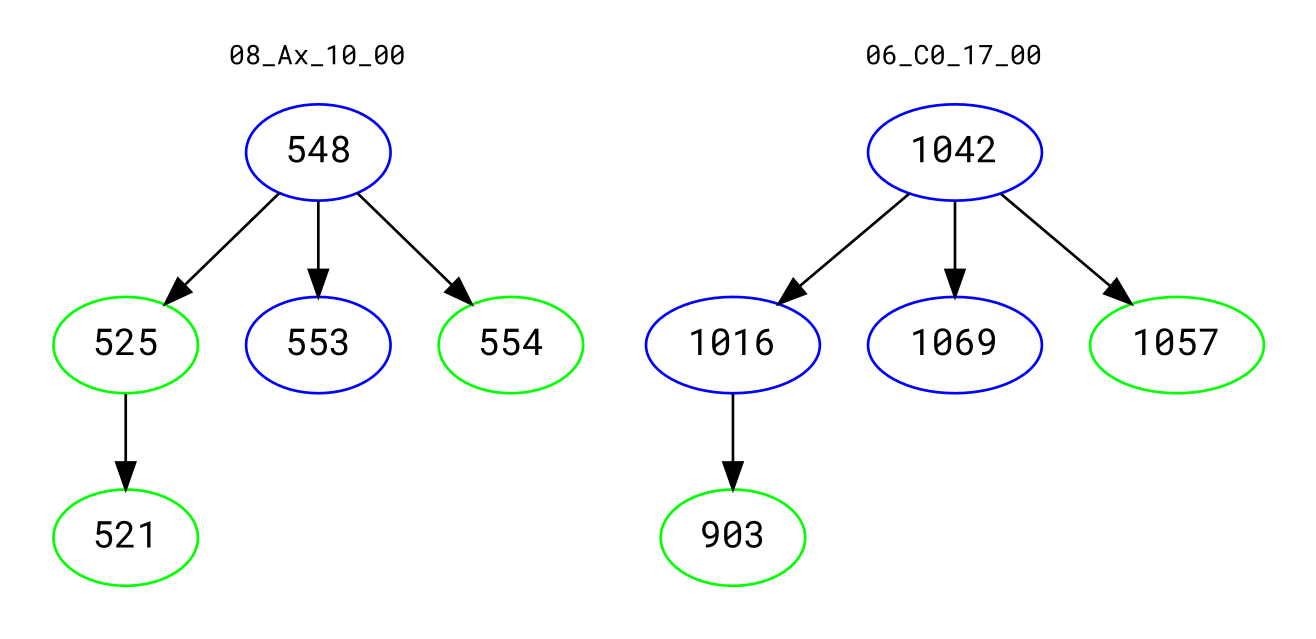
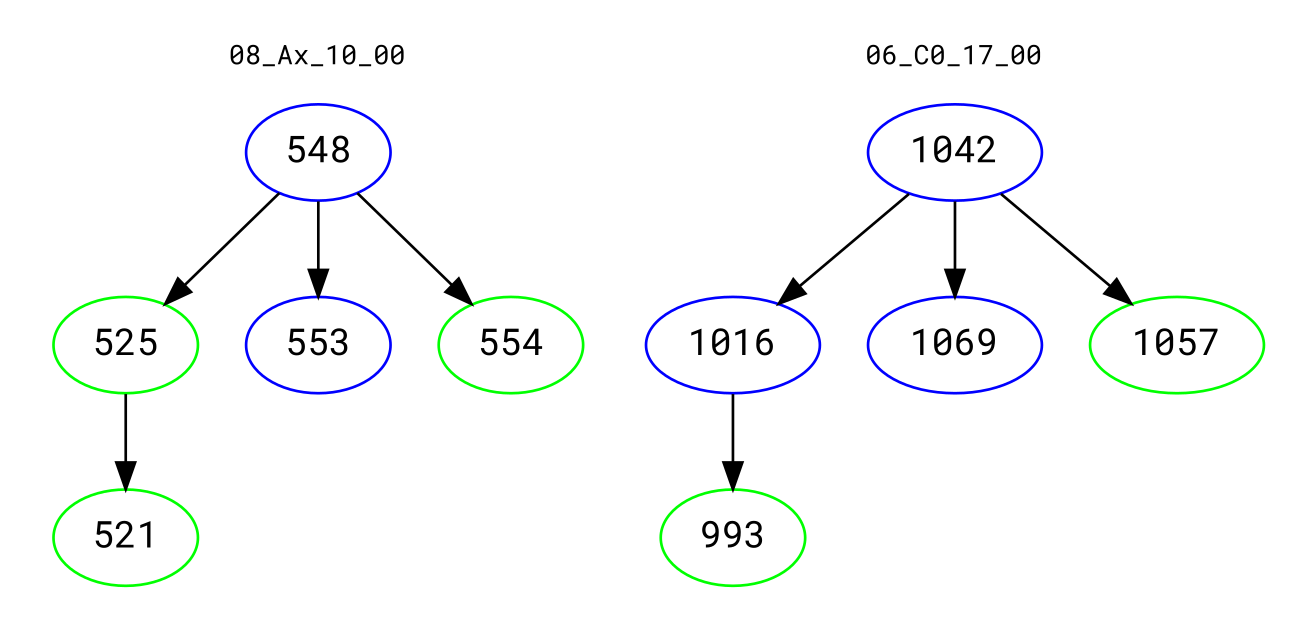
(733, 538) -> (733, 538)
